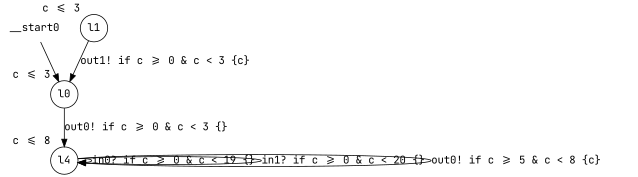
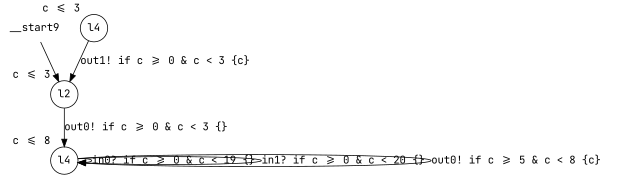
(35, 28) -> (35, 28)
(94, 28) -> (94, 28)
(64, 94) -> (64, 94)
